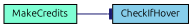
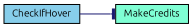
(92, 14) -> (95, 14)
